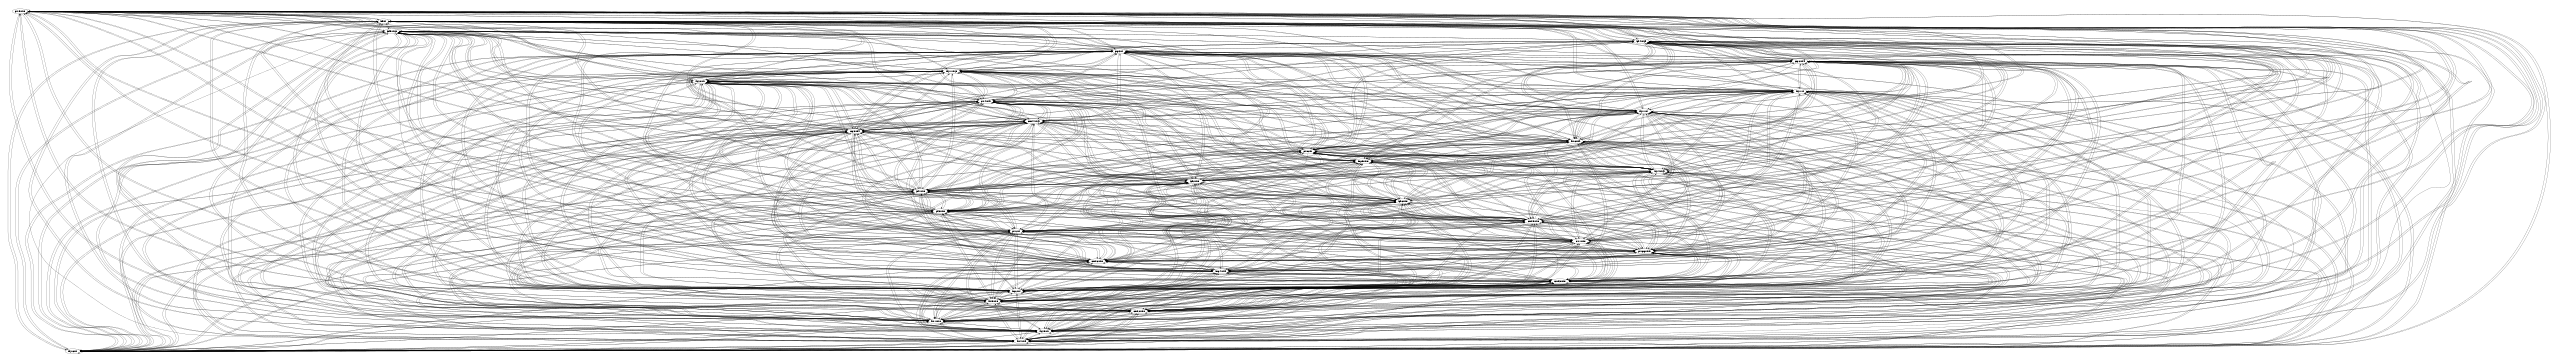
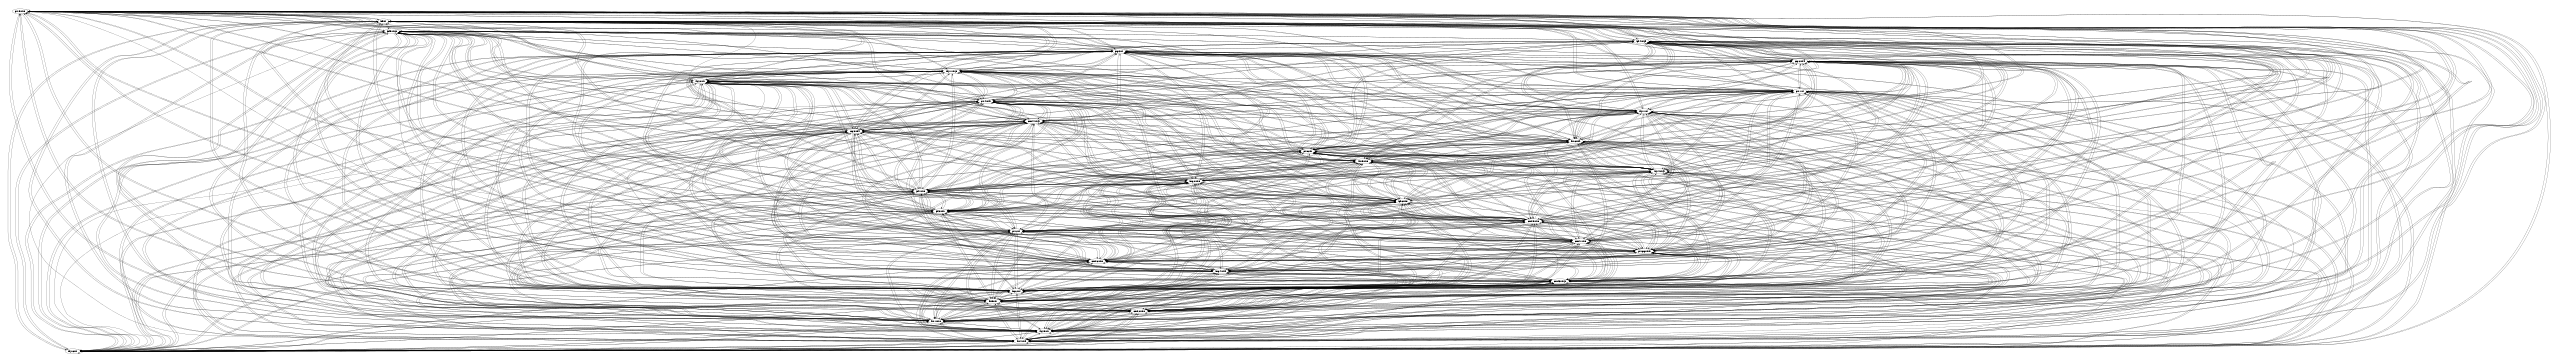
(751, 39) -> none
none -> (1723, 88)
(1800, 91) -> (1800, 91)
(895, 98) -> none
(304, 140) -> none
(403, 155) -> none
(1363, 161) -> (1363, 161)
(1195, 181) -> (1195, 181)
(940, 211) -> (940, 211)
none -> (1090, 213)
(1581, 241) -> (1581, 241)
(105, 243) -> none
(792, 248) -> none
(1560, 281) -> (1560, 281)
none -> (2331, 300)
(993, 301) -> (993, 301)
(1344, 346) -> none
